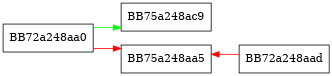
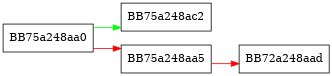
(166, 17) -> (166, 17)
(48, 38) -> (48, 38)
(229, 54) -> (221, 64)
